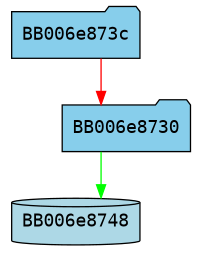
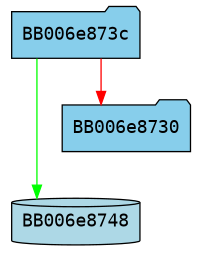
(101, 168) -> (37, 122)
